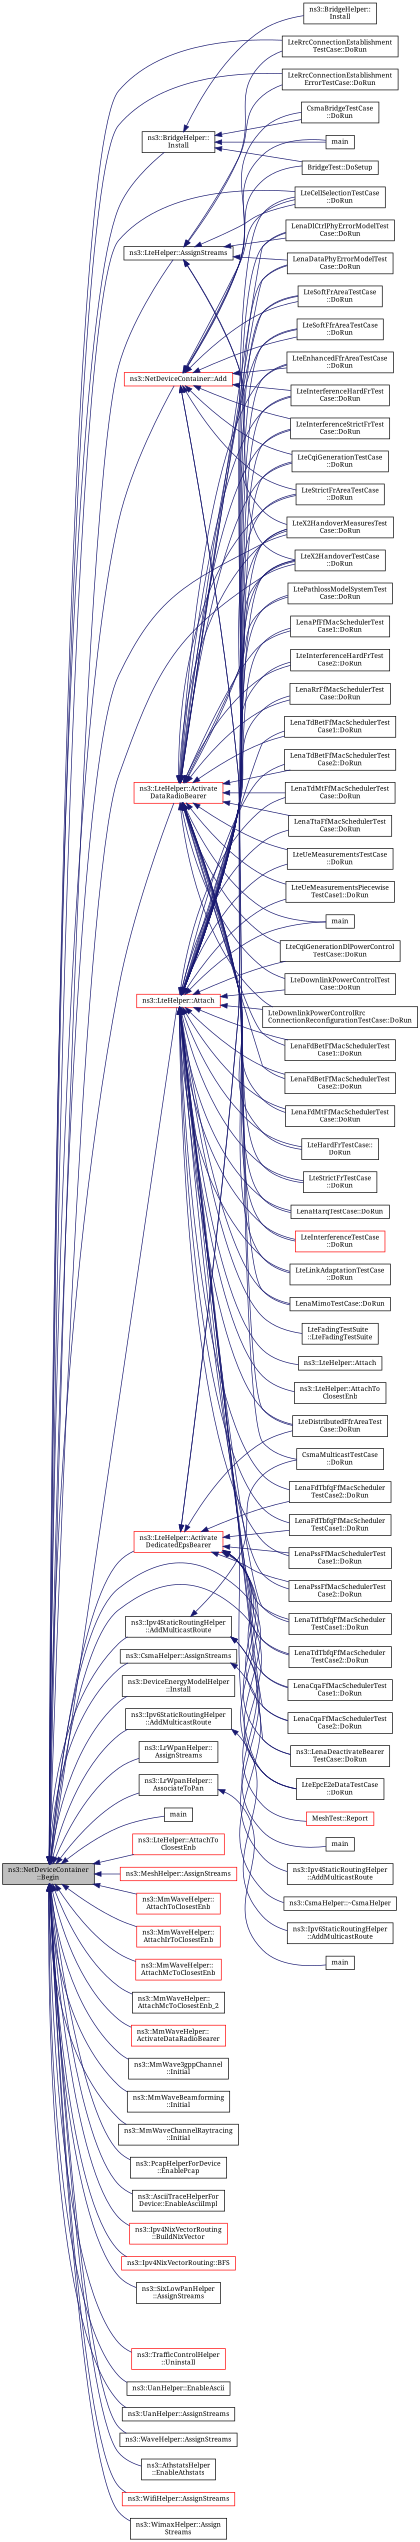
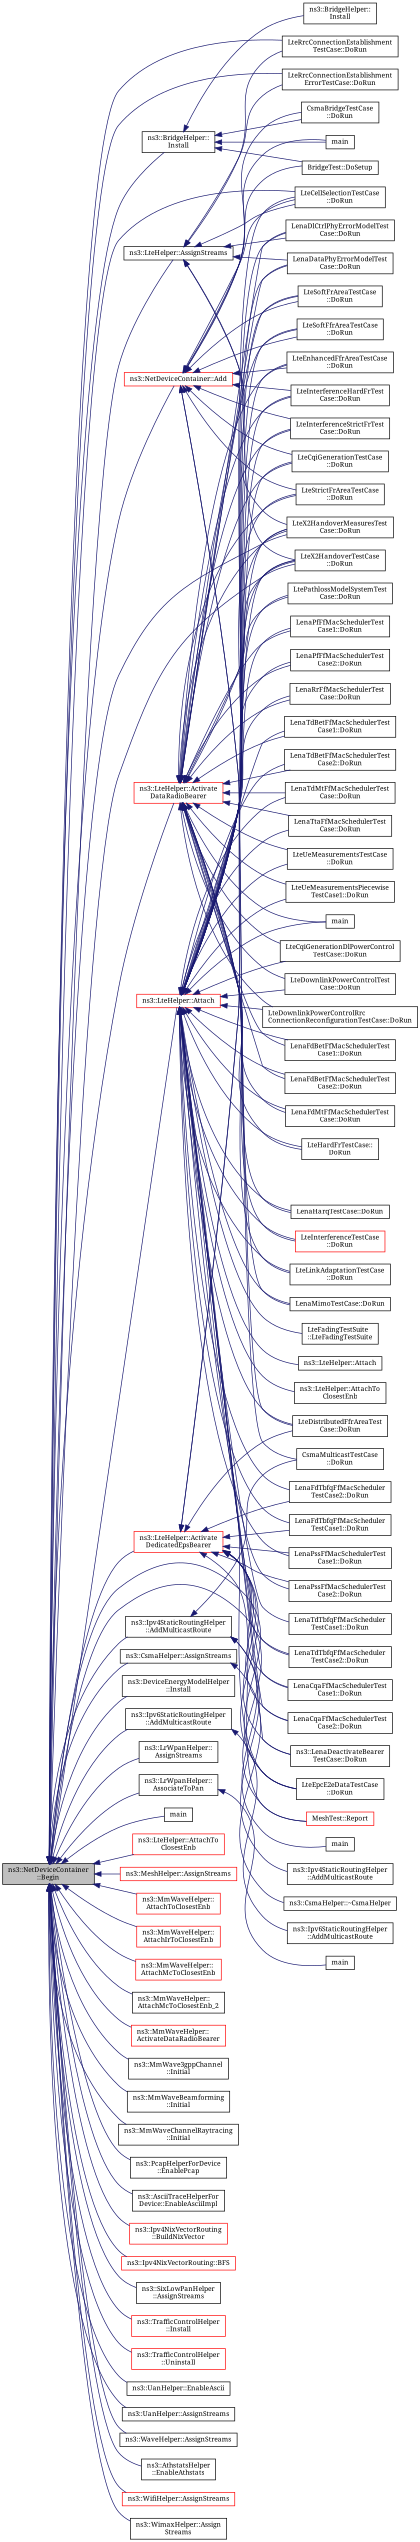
(340, 660) -> (340, 660)
(340, 1182) -> none
(252, 1593) -> (247, 1698)
none -> (179, 2326)
